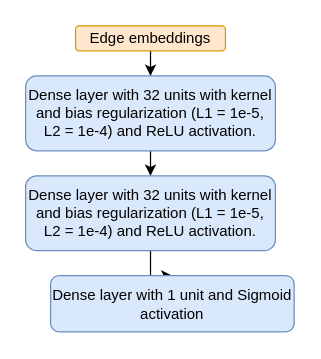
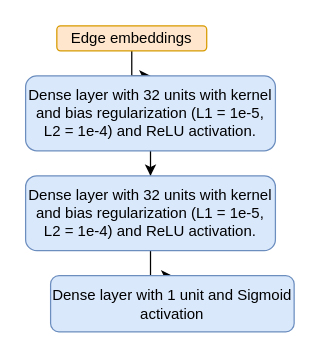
(151, 38) -> (132, 38)
